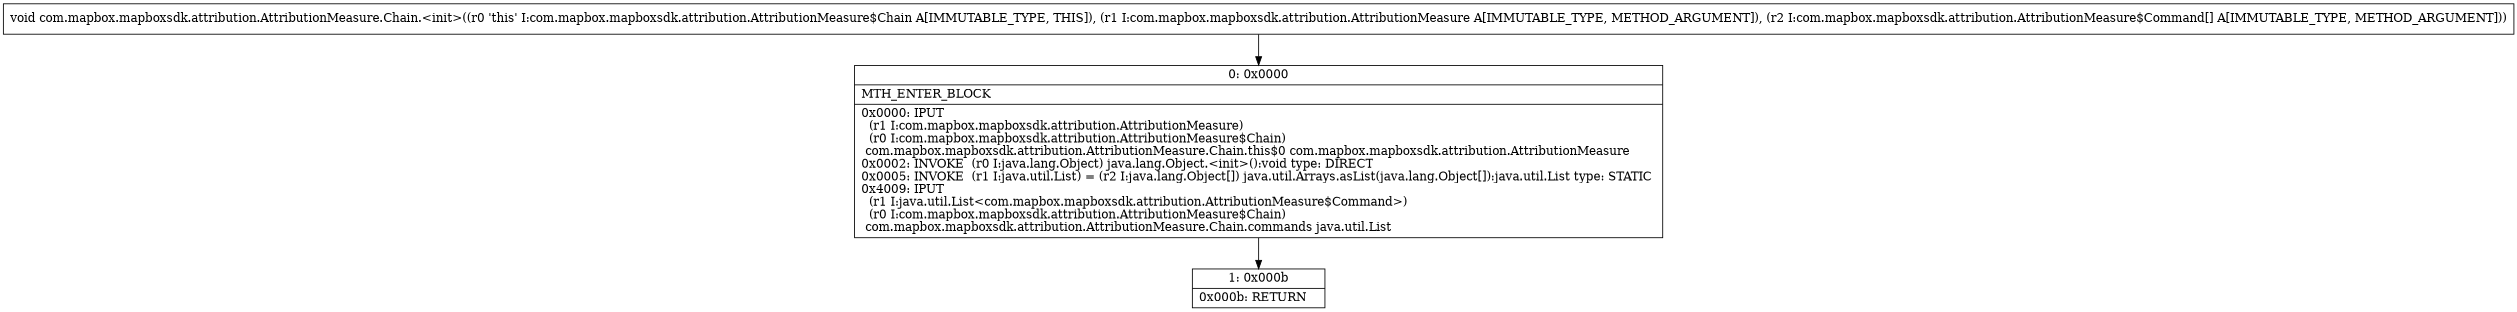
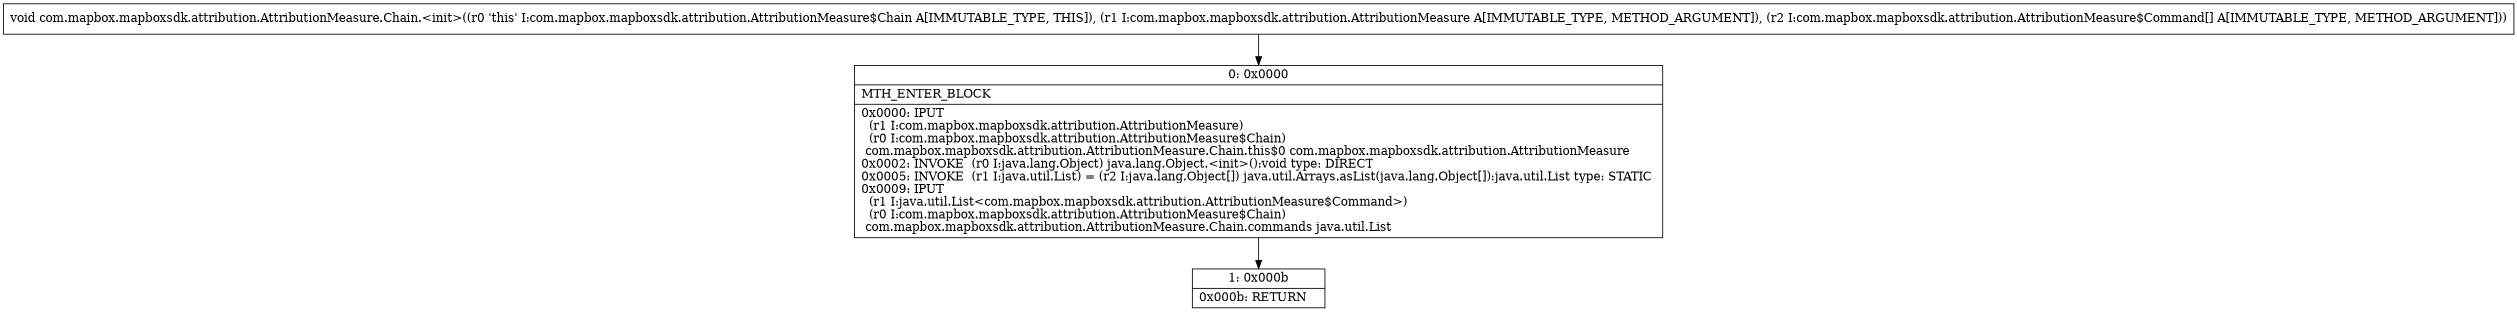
(907, 190) -> (907, 190)
